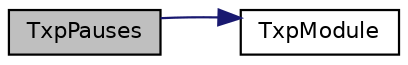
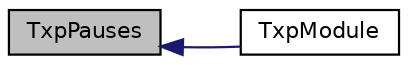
(189, 17) -> (212, 47)
